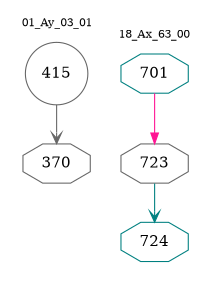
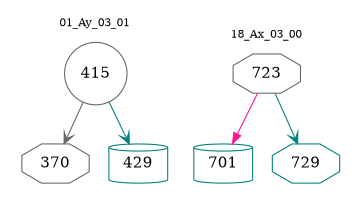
(155, 35) -> (267, 35)
(155, 74) -> (223, 164)
(155, 113) -> (247, 114)
none -> (138, 164)
(155, 242) -> (306, 164)
